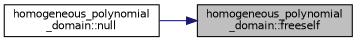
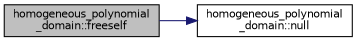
(173, 21) -> (173, 21)
